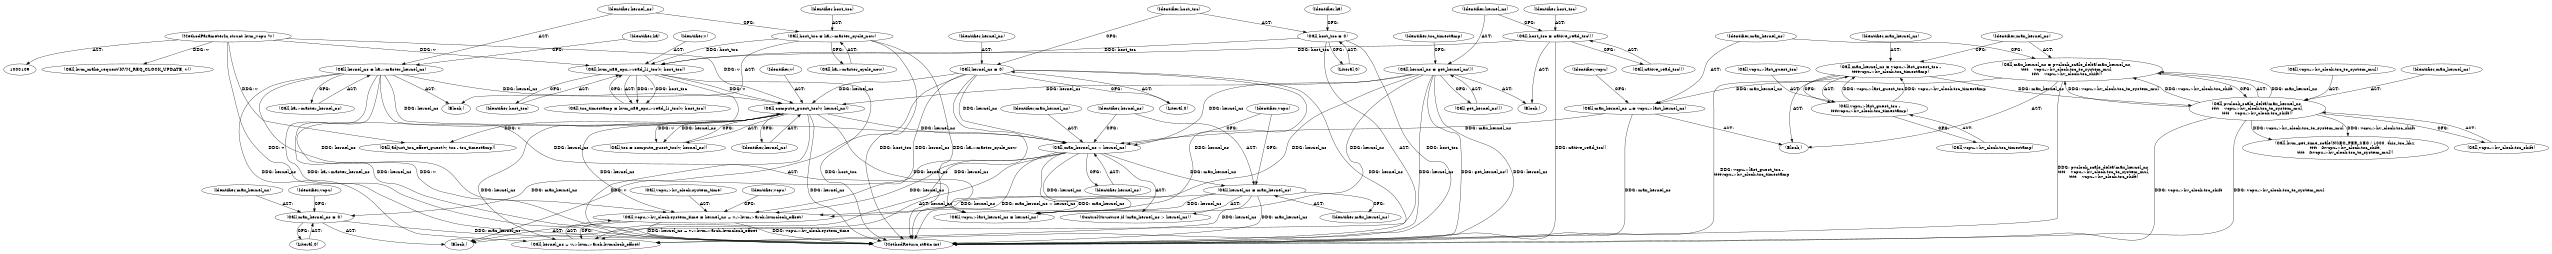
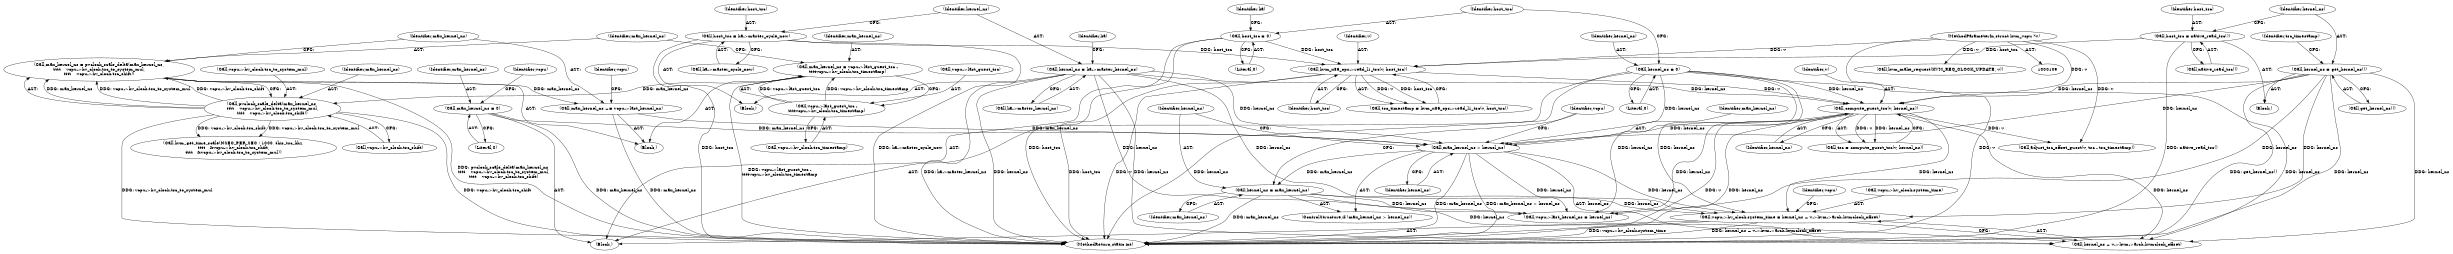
(711, 182) -> (956, 133)
